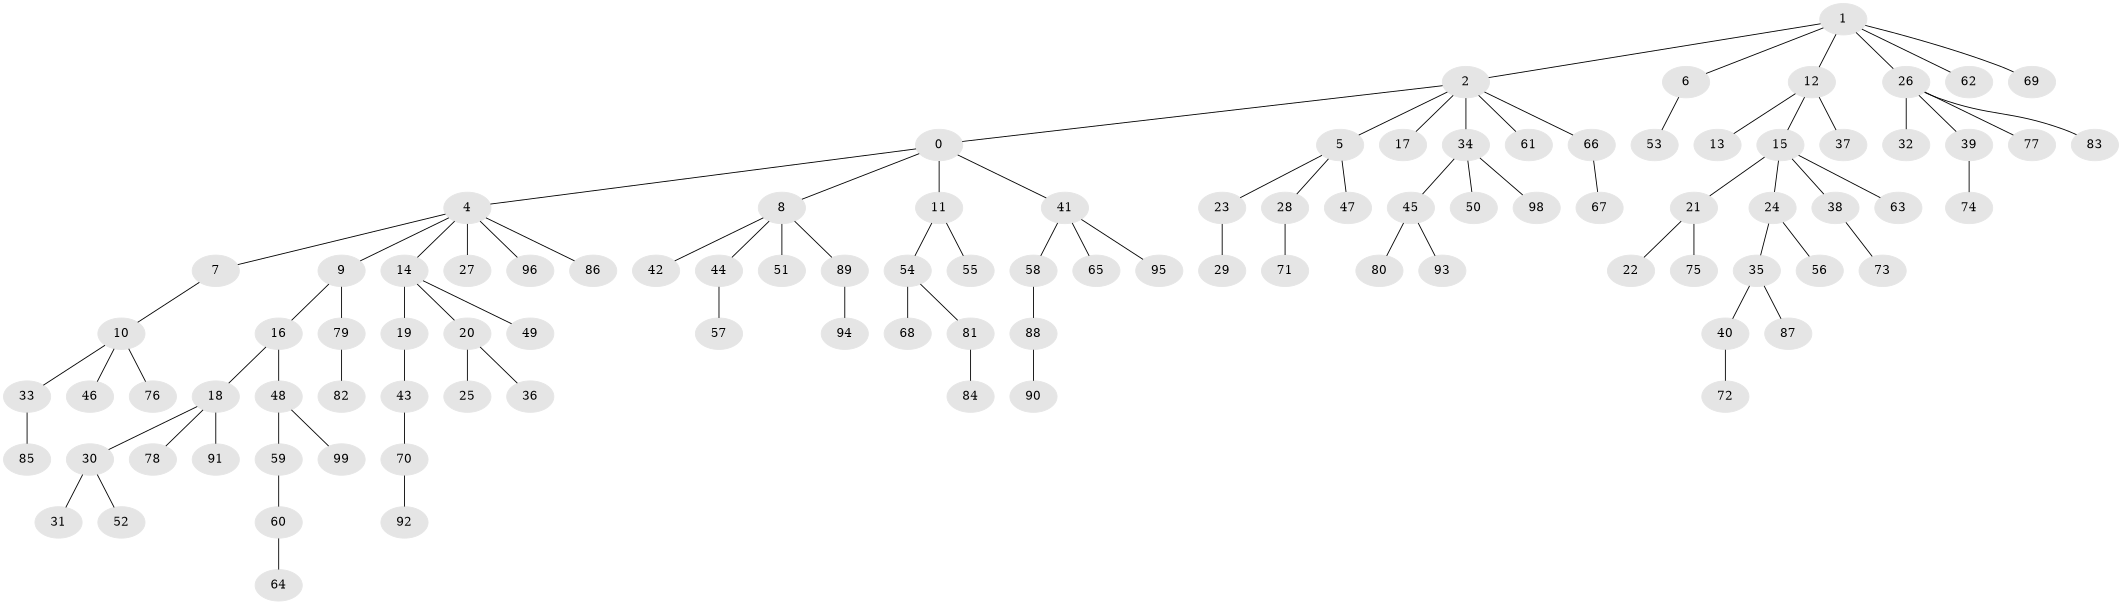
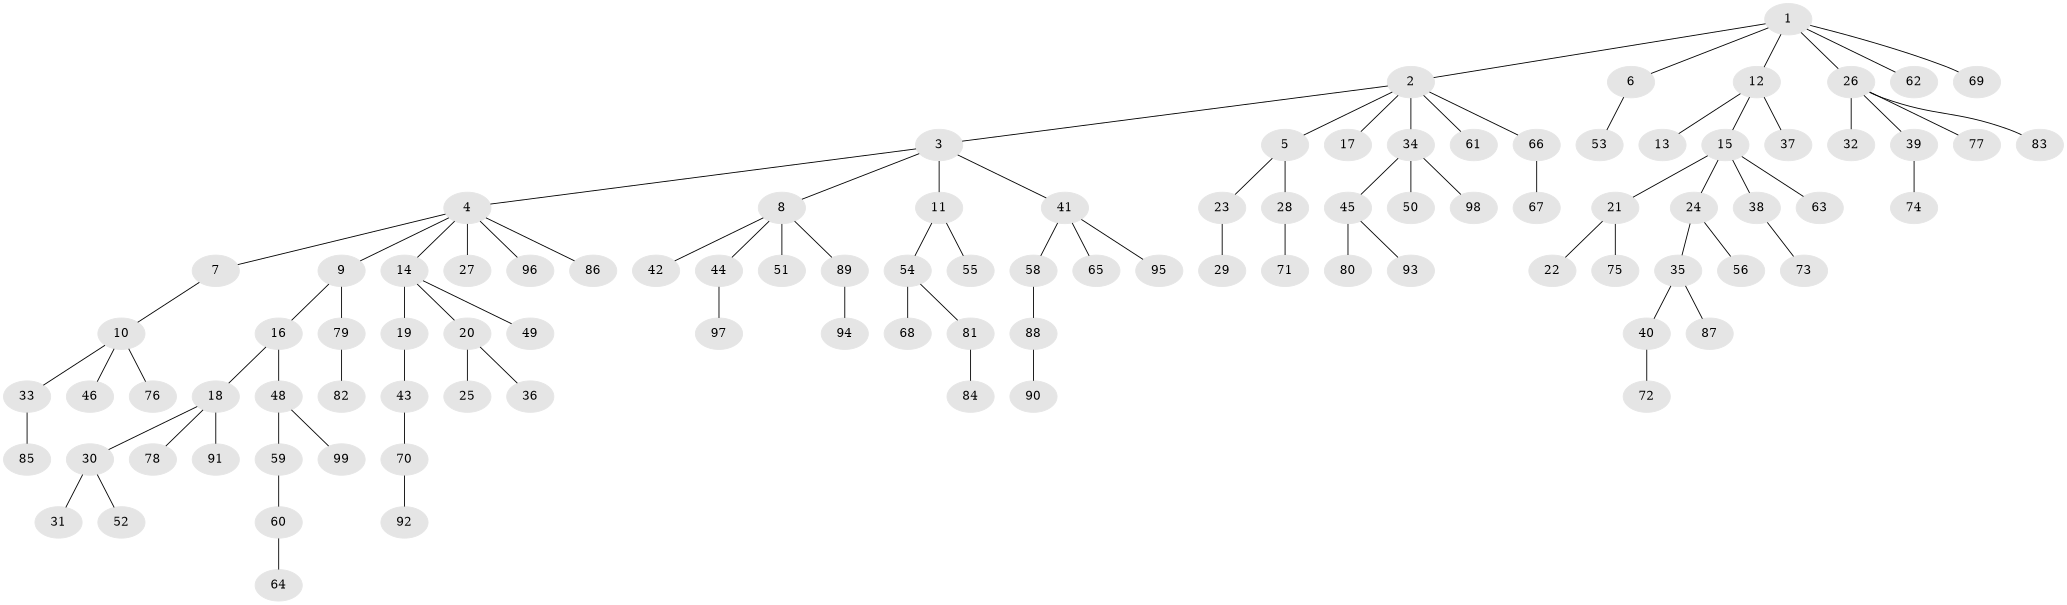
(939, 145) -> (939, 145)
(1348, 208) -> none
(719, 334) -> (719, 334)
